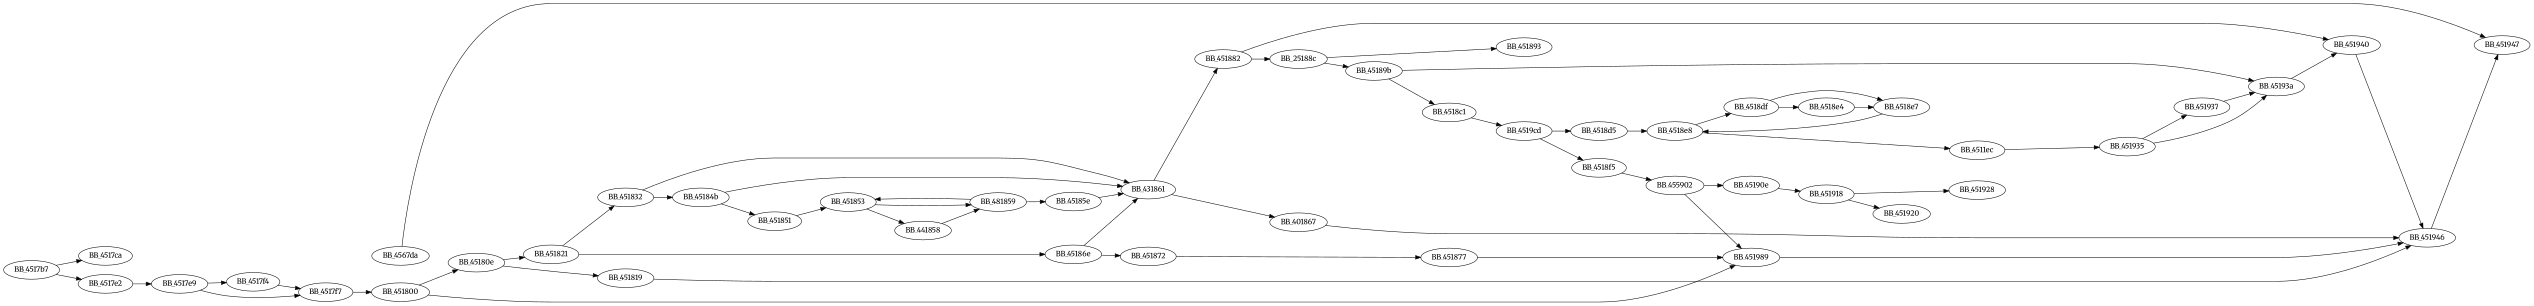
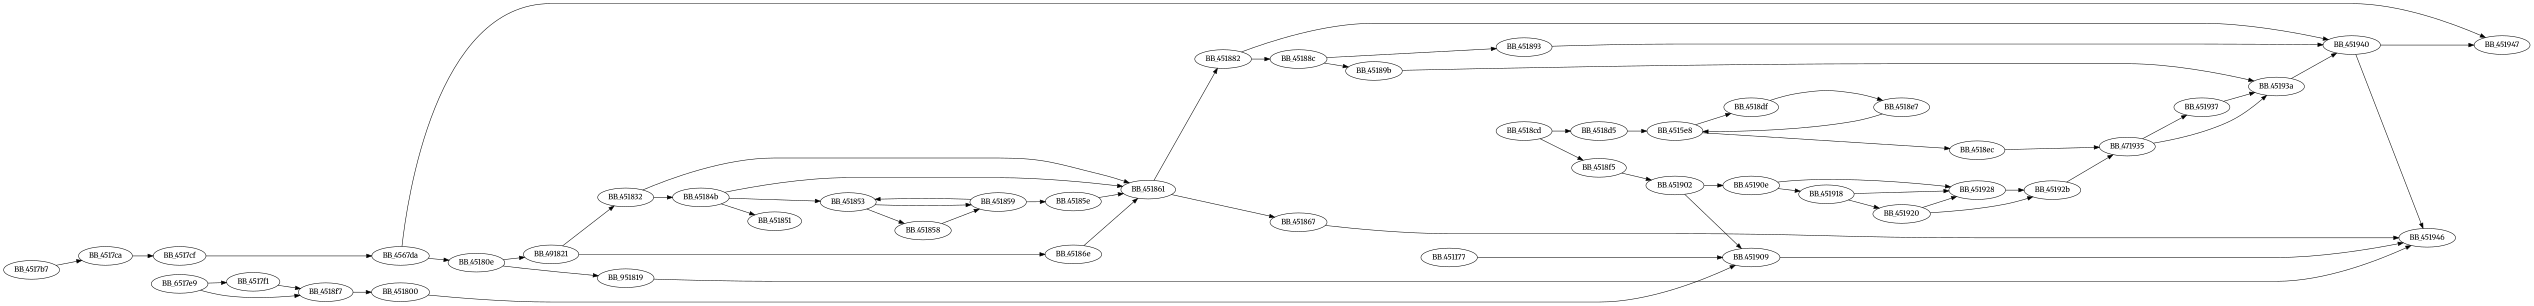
none -> (1935, 44)
(1299, 59) -> (1299, 59)
(1826, 107) -> none
(1449, 112) -> none
(1524, 131) -> (1524, 131)
(1675, 131) -> (1675, 131)
(2464, 144) -> (2425, 45)
(2127, 147) -> (2127, 147)
(1977, 150) -> (1977, 150)
none -> (1862, 180)
(1675, 185) -> (1675, 185)
(1148, 190) -> (1148, 190)
none -> (2052, 190)
(998, 202) -> (998, 202)
none -> (1937, 203)
(809, 212) -> (772, 200)
(1299, 222) -> (1299, 222)
(923, 231) -> (923, 231)
(551, 254) -> (551, 254)
none -> (180, 256)
(1148, 256) -> none
(1449, 257) -> (1449, 257)
(1751, 257) -> (1751, 257)
(436, 278) -> (436, 259)
(626, 278) -> (626, 278)
(253, 282) -> (253, 282)
(105, 284) -> none
(180, 284) -> (180, 284)
(326, 292) -> (326, 292)
